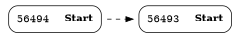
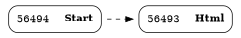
(209, 18) -> (210, 18)
